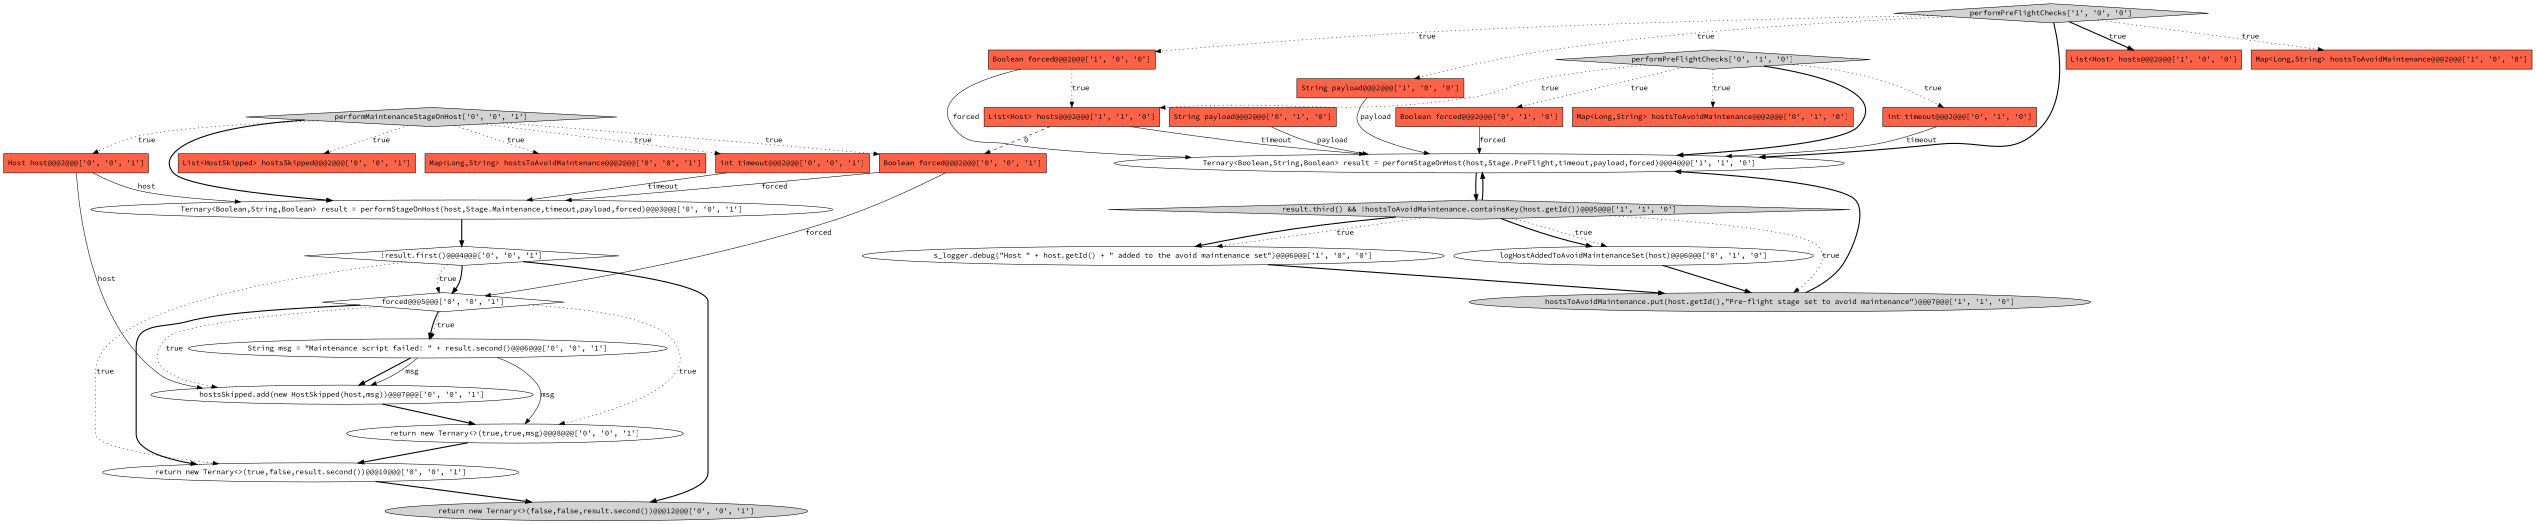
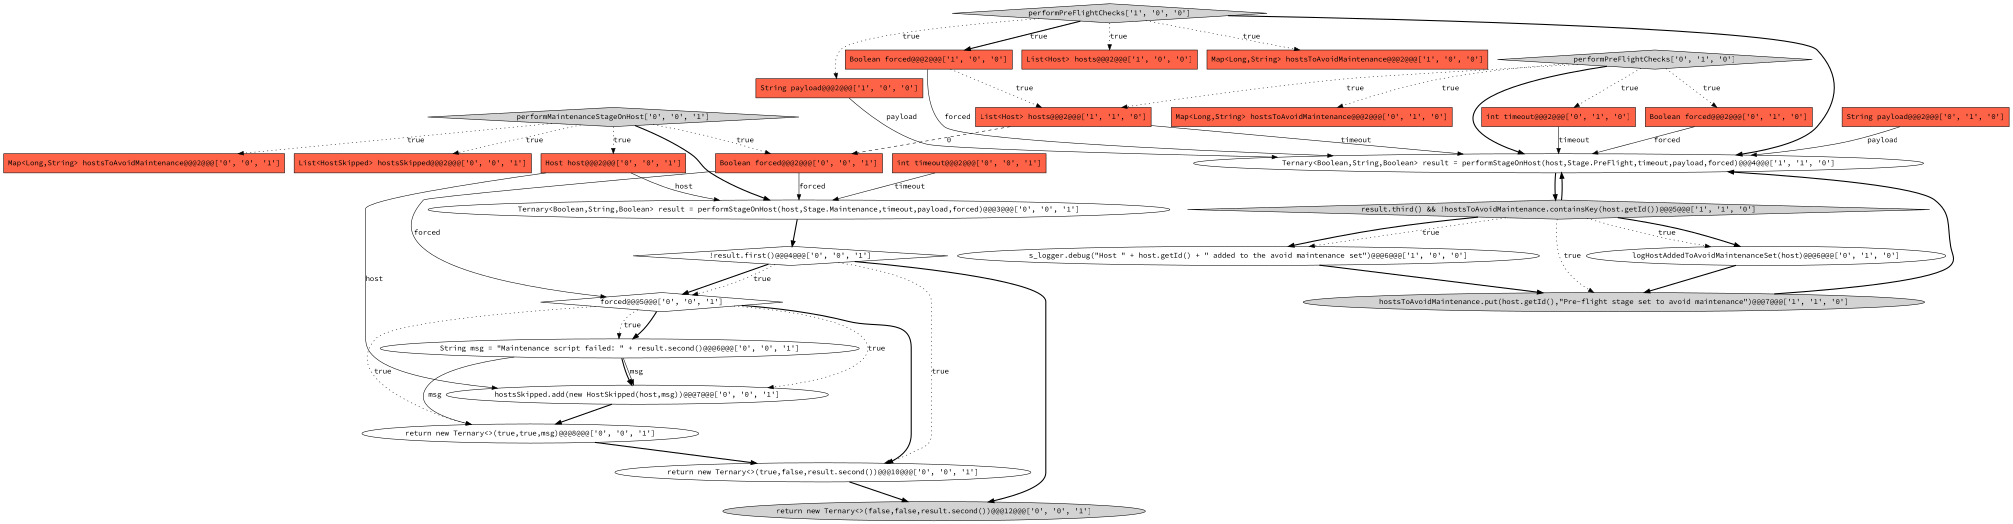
(1546, 27) -> (1025, 35)
(2099, 35) -> (1110, 34)
(599, 139) -> none
